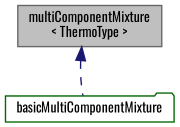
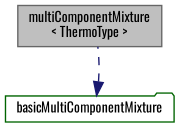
(81, 78) -> (99, 64)
